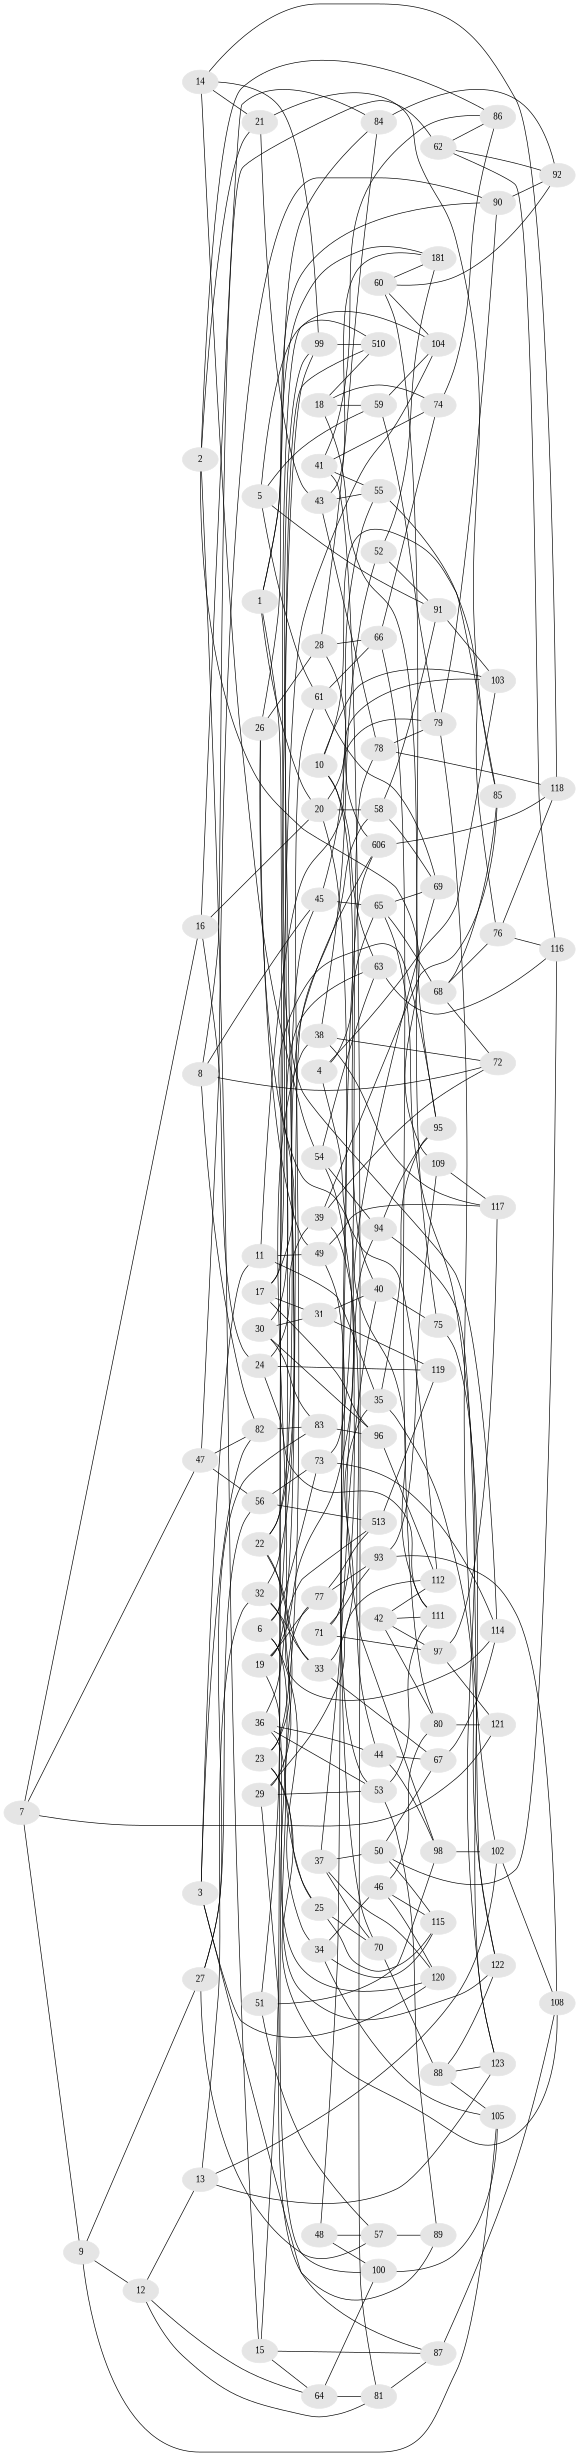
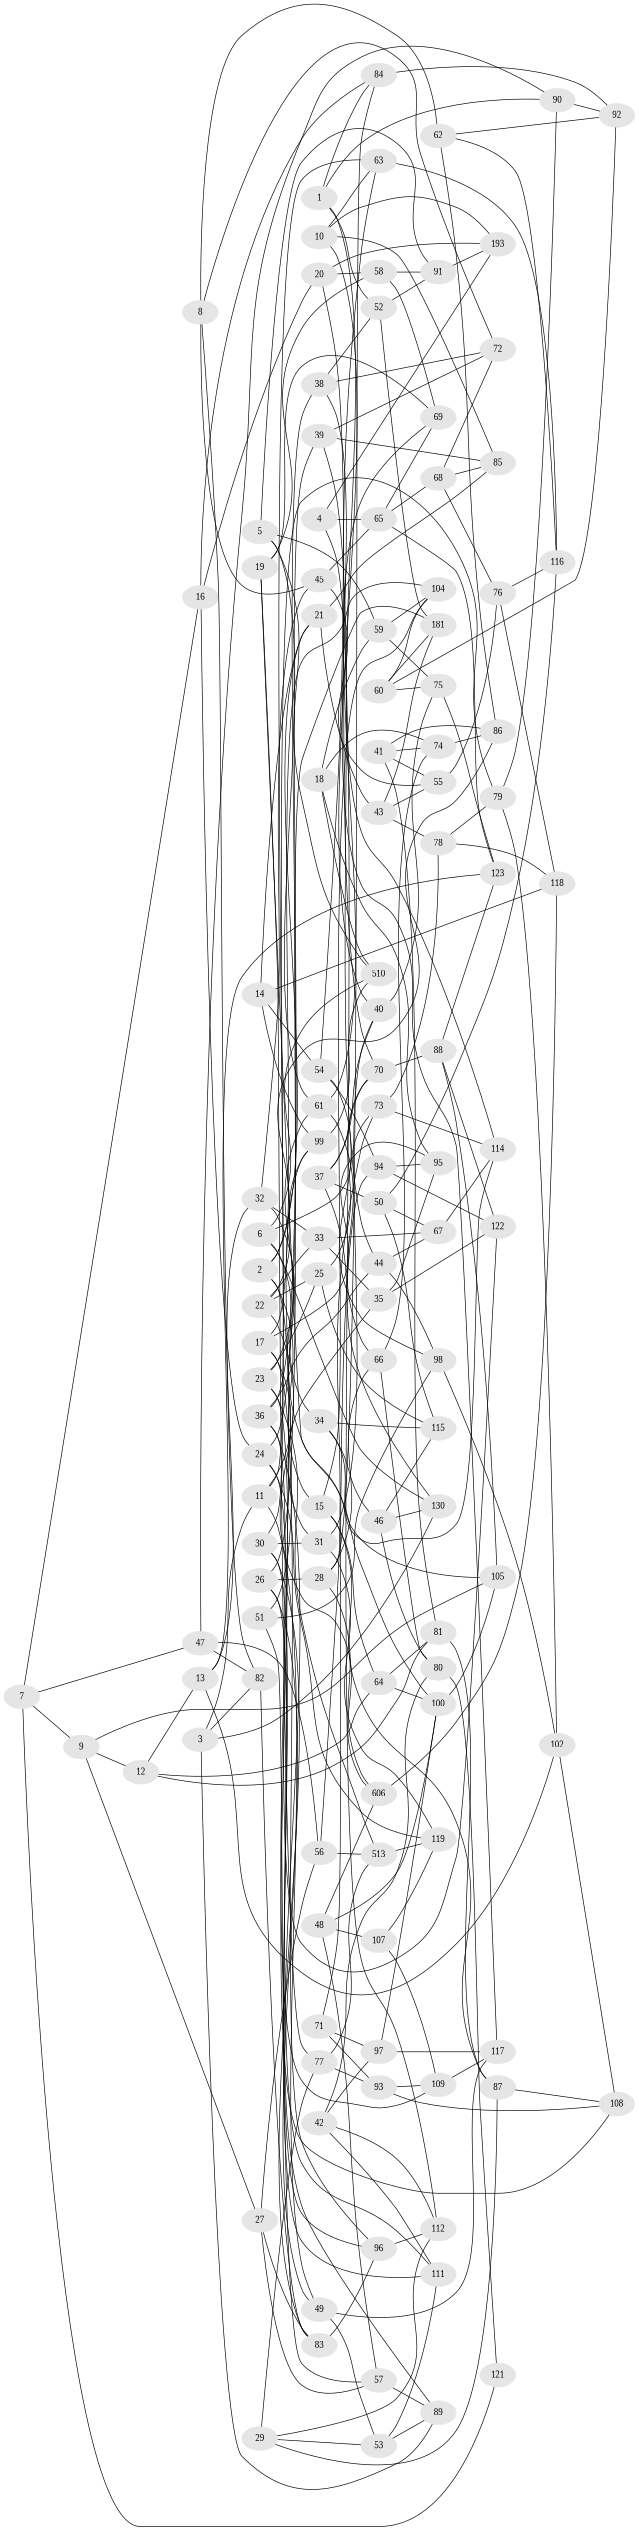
(411, 564) -> (411, 661)
(498, 681) -> (498, 244)
(278, 709) -> (348, 253)
(466, 1686) -> (410, 1878)
(319, 1757) -> (287, 1932)
none -> (379, 1941)
(438, 1978) -> (438, 1506)
